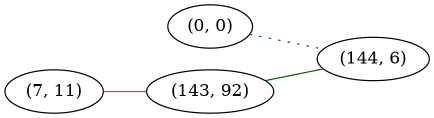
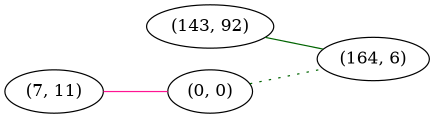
(373, 59) -> (373, 59)
(125, 92) -> (136, 92)
